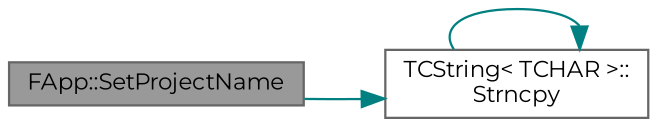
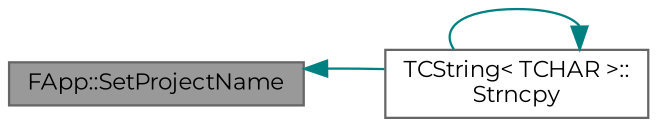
(333, 99) -> (356, 69)
